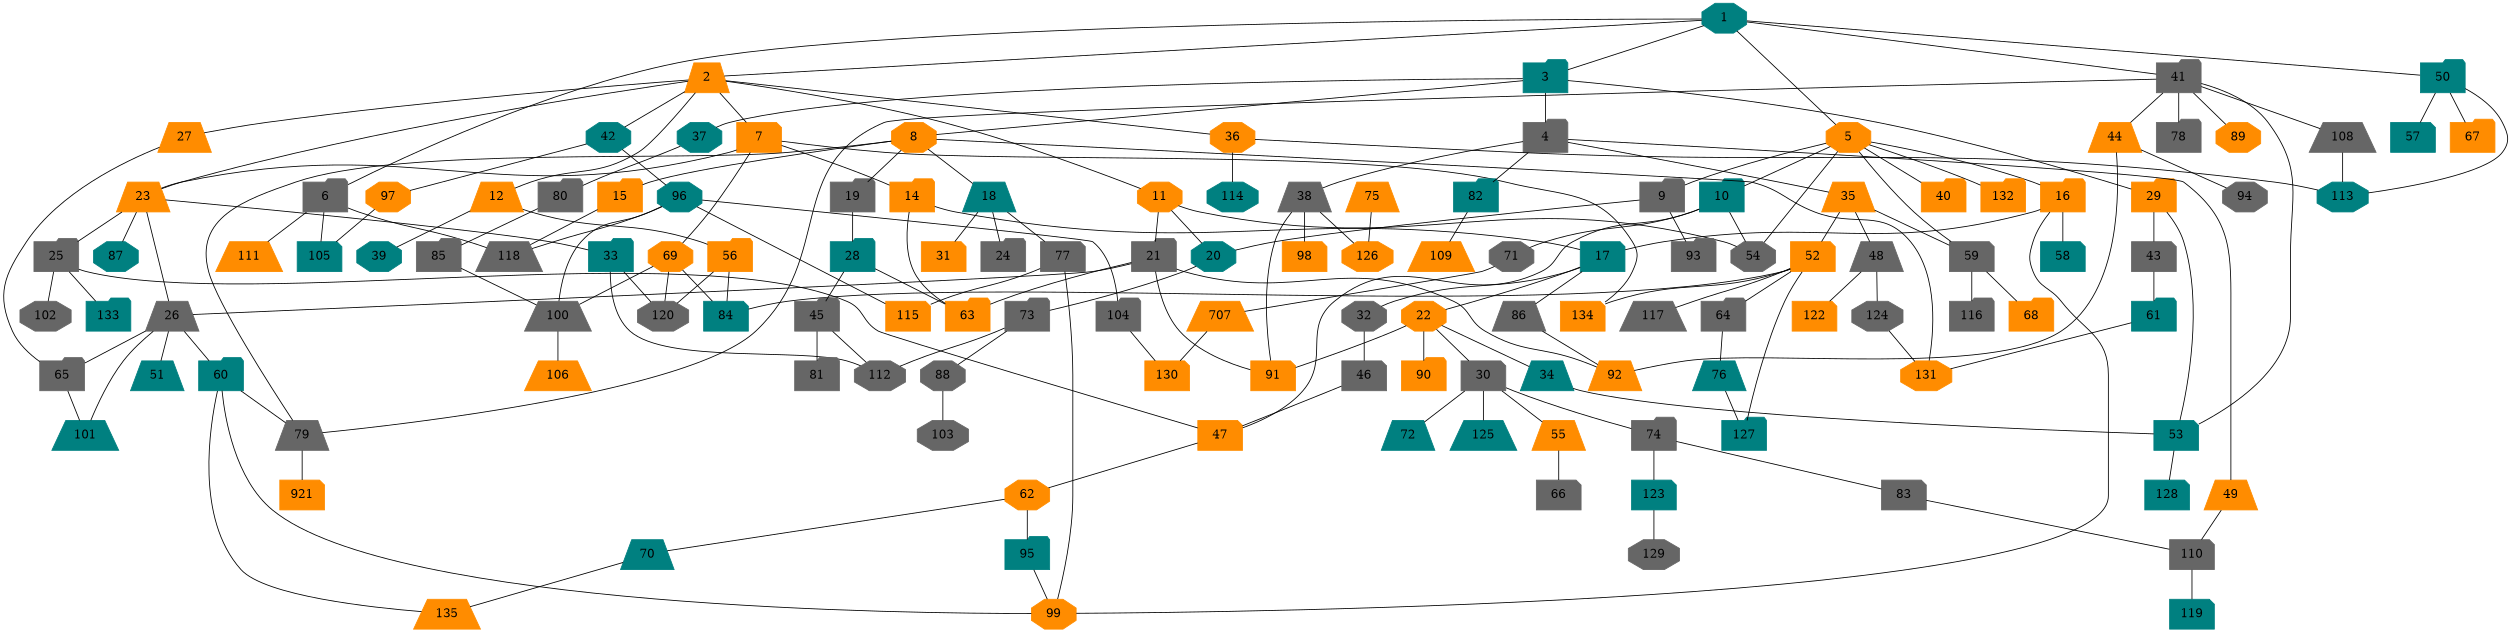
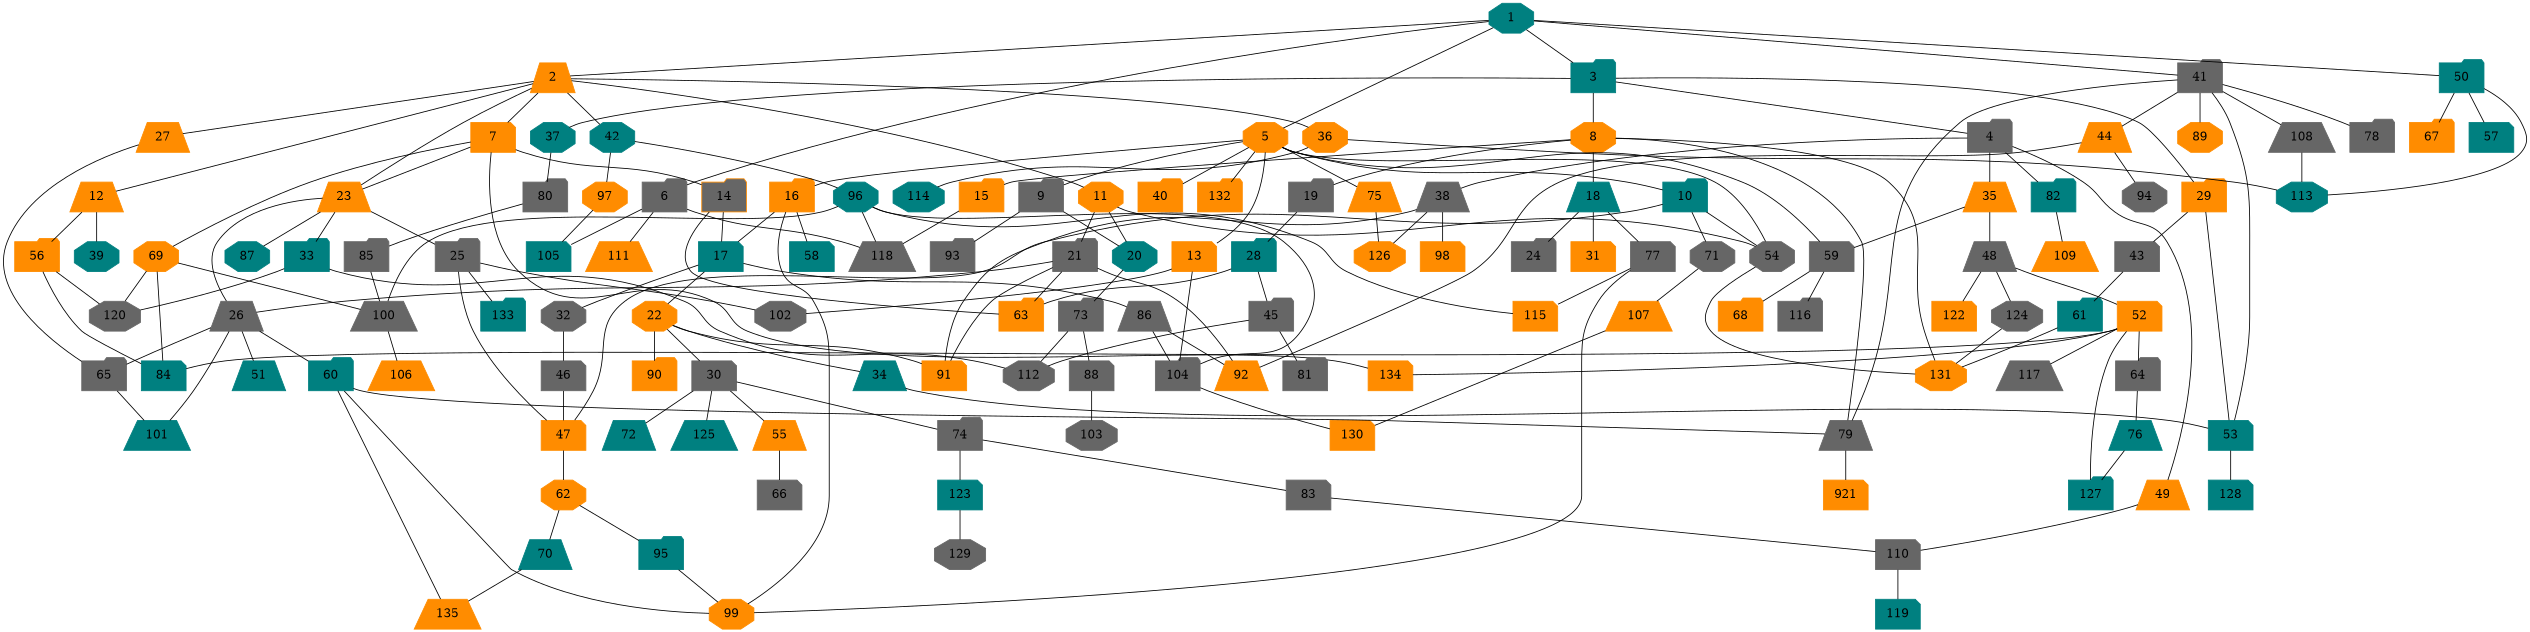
none -> (1320, 167)
(912, 197) -> (724, 197)
(1831, 227) -> (2066, 286)
none -> (1194, 257)
(1220, 316) -> (1639, 316)
none -> (1161, 346)
none -> (1773, 358)
(943, 376) -> (1092, 376)
